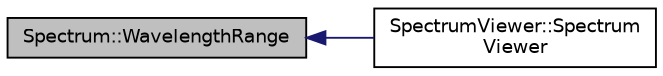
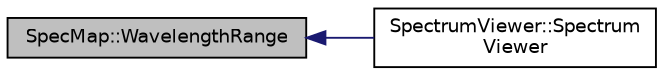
(157, 38) -> (157, 38)
